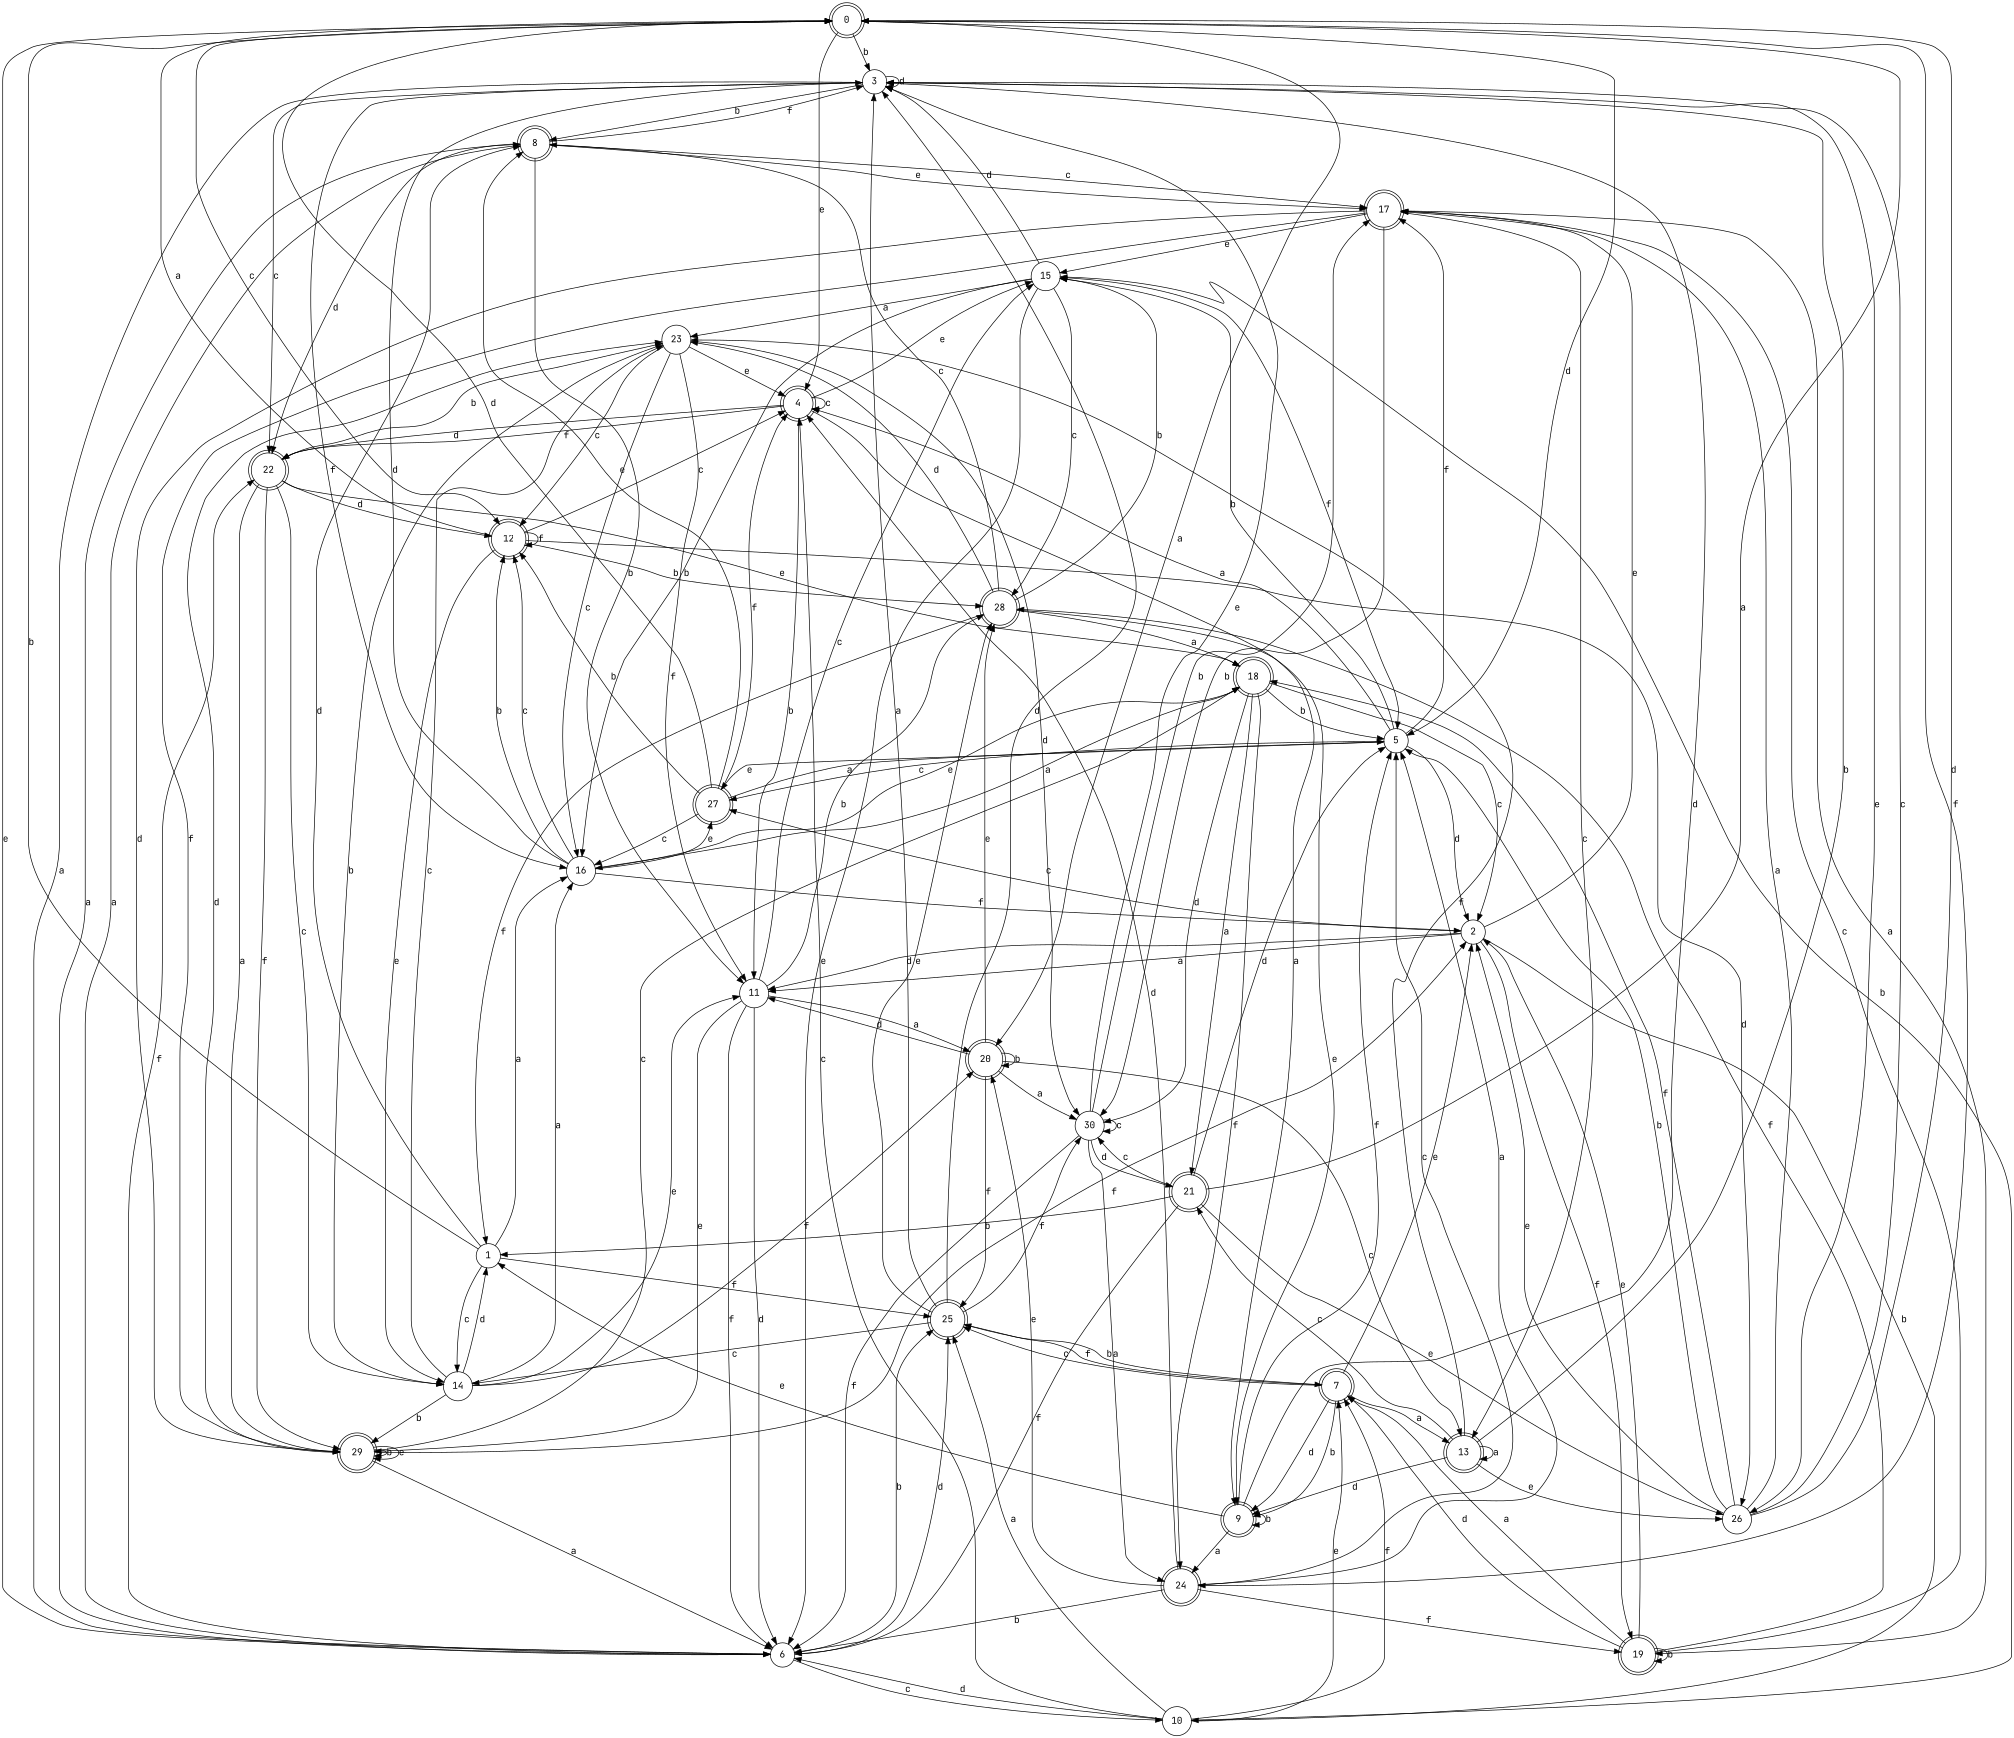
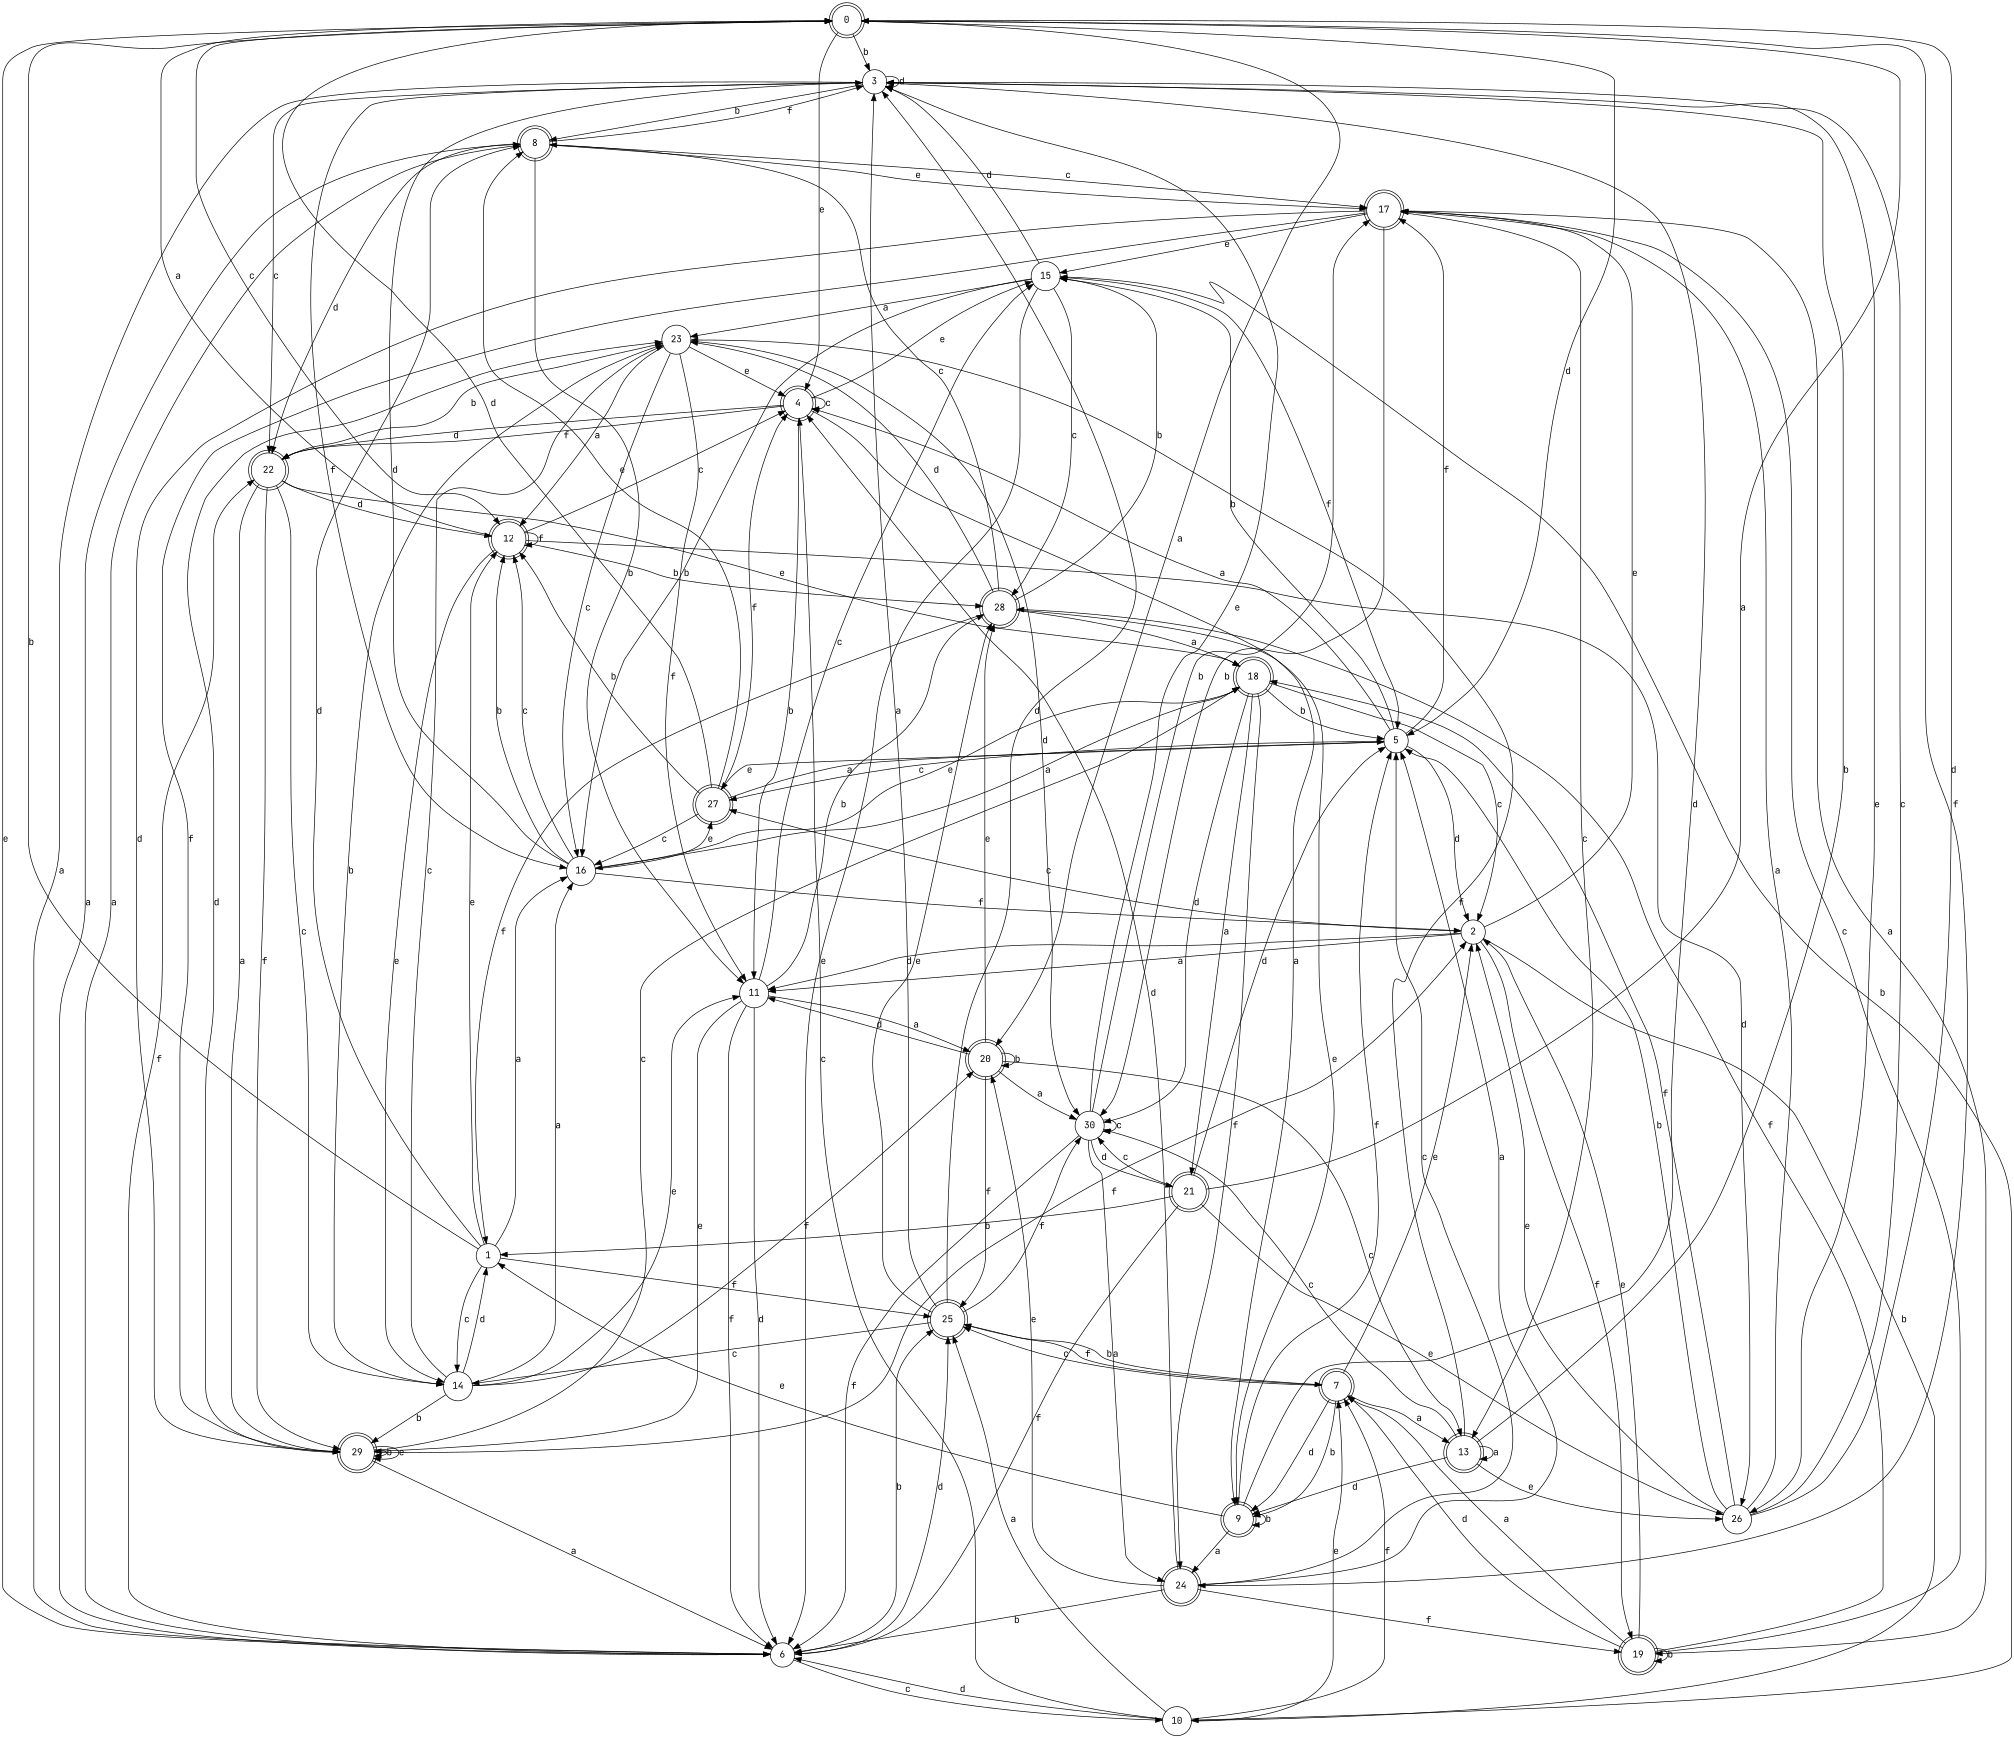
(598, 436) -> (598, 436)
none -> (470, 899)
(1318, 1337) -> (1301, 1279)
